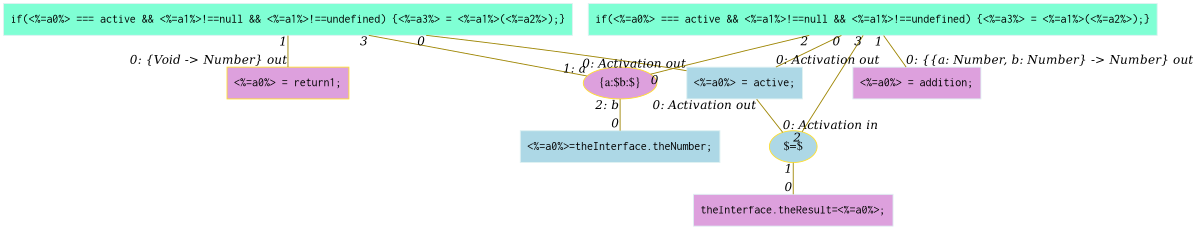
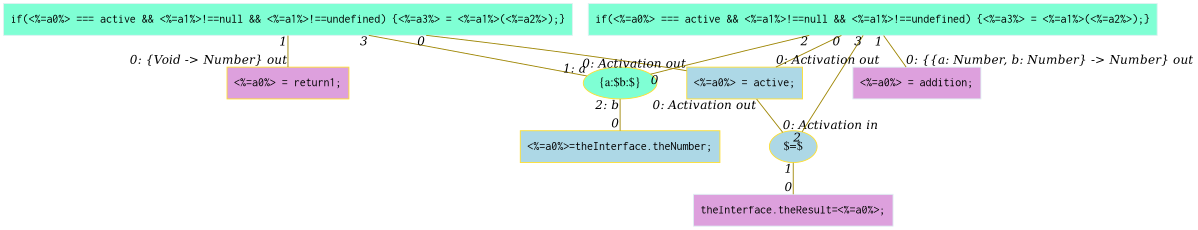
(620, 83) -> (620, 83)
(745, 83) -> (745, 83)
(620, 147) -> (620, 147)
